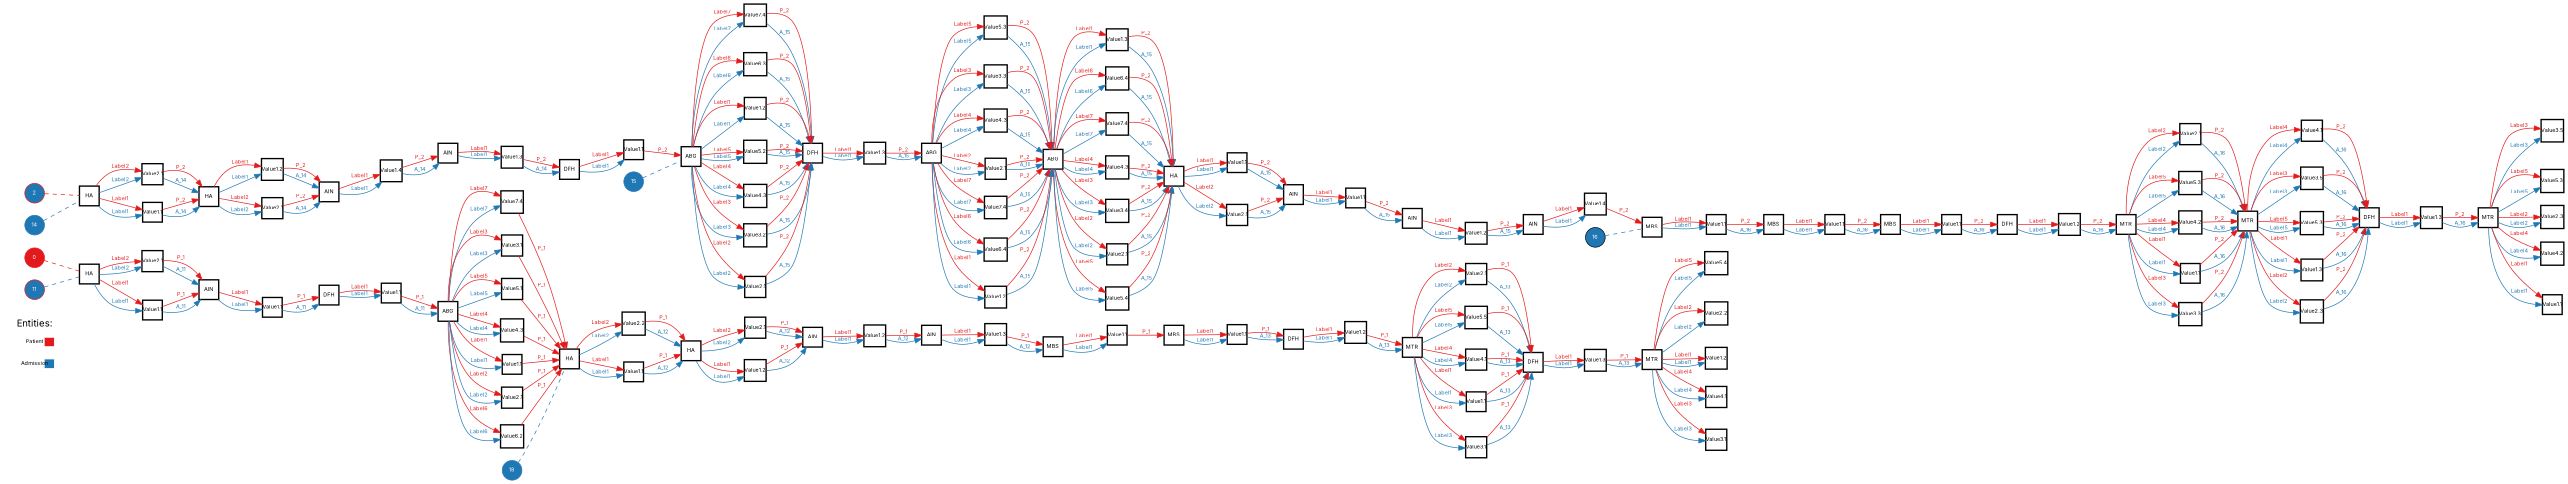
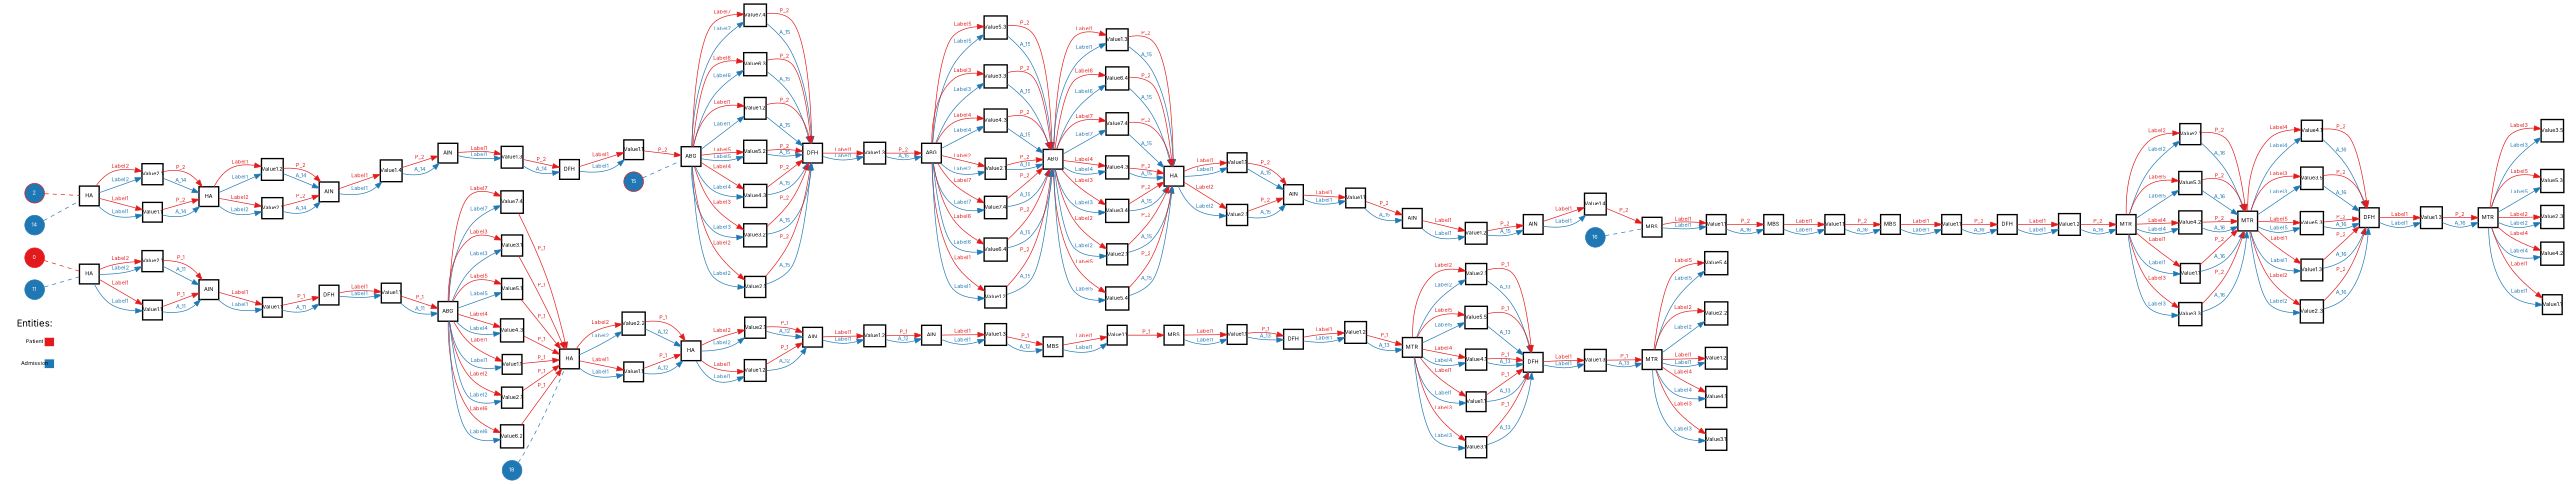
(634, 182) -> (634, 182)
(1595, 237) -> (1595, 237)
(35, 290) -> (35, 290)
